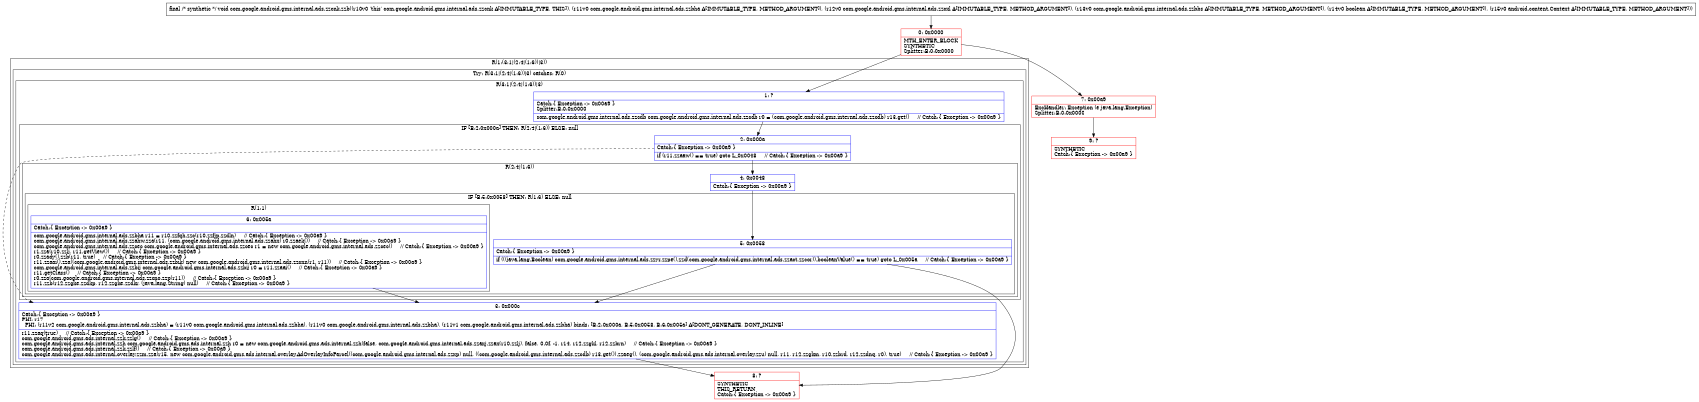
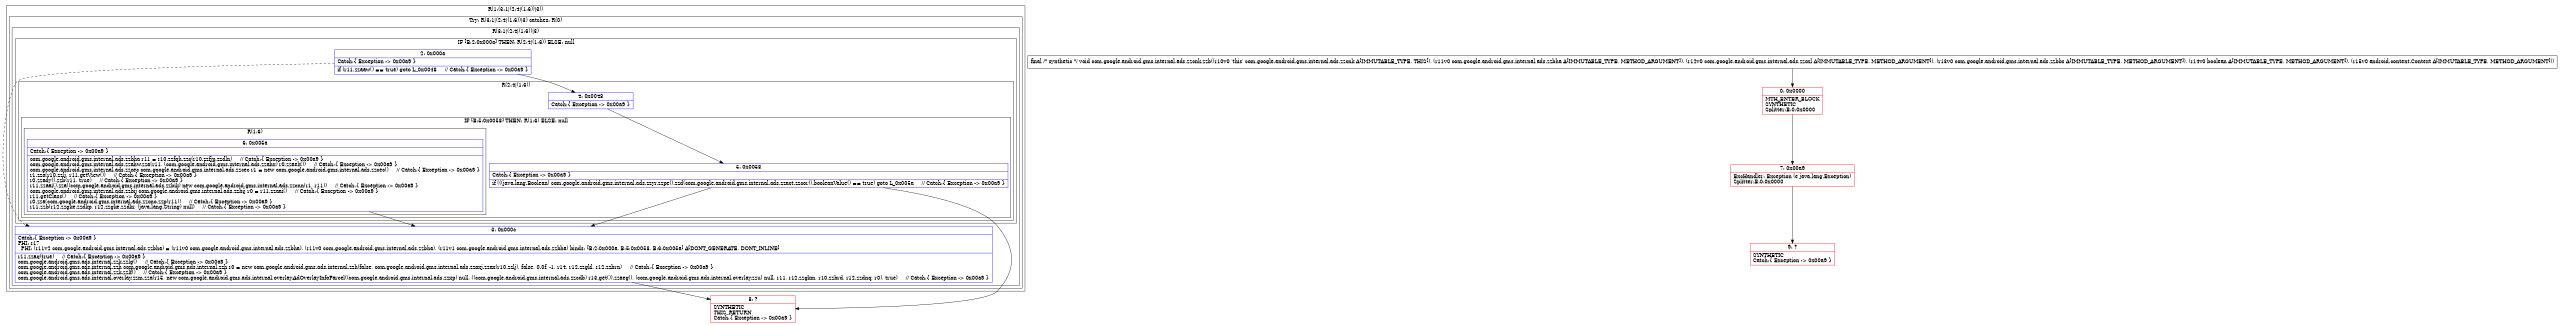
(769, 107) -> none
(259, 209) -> (255, 132)
